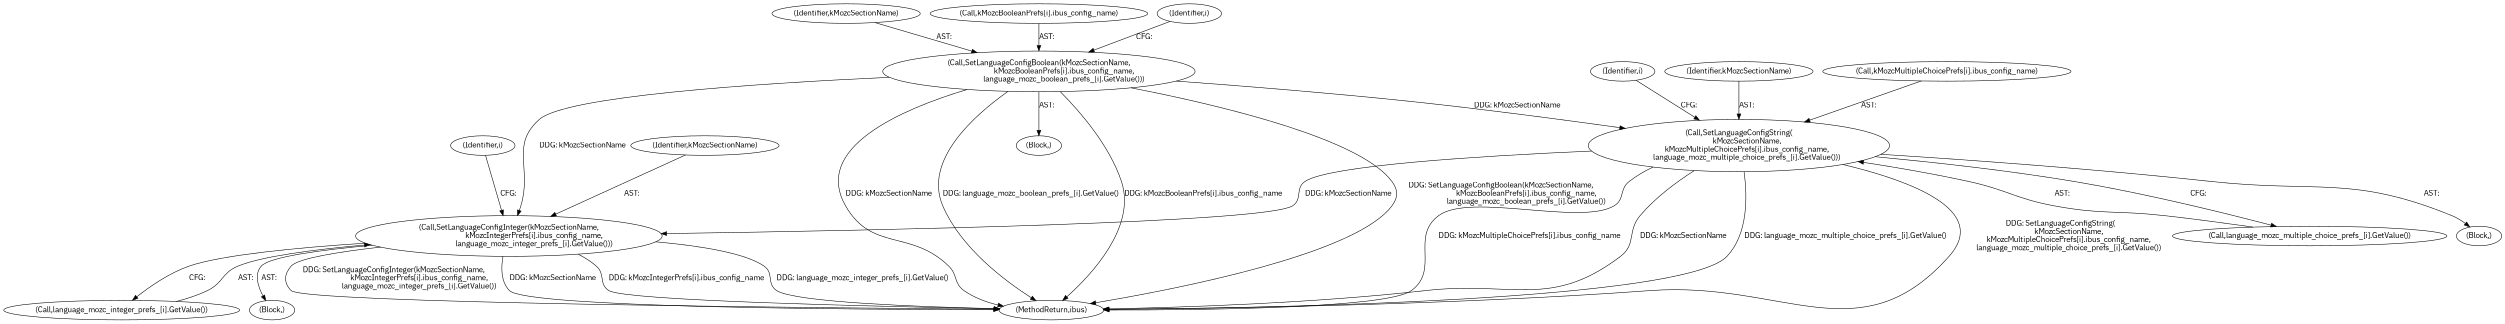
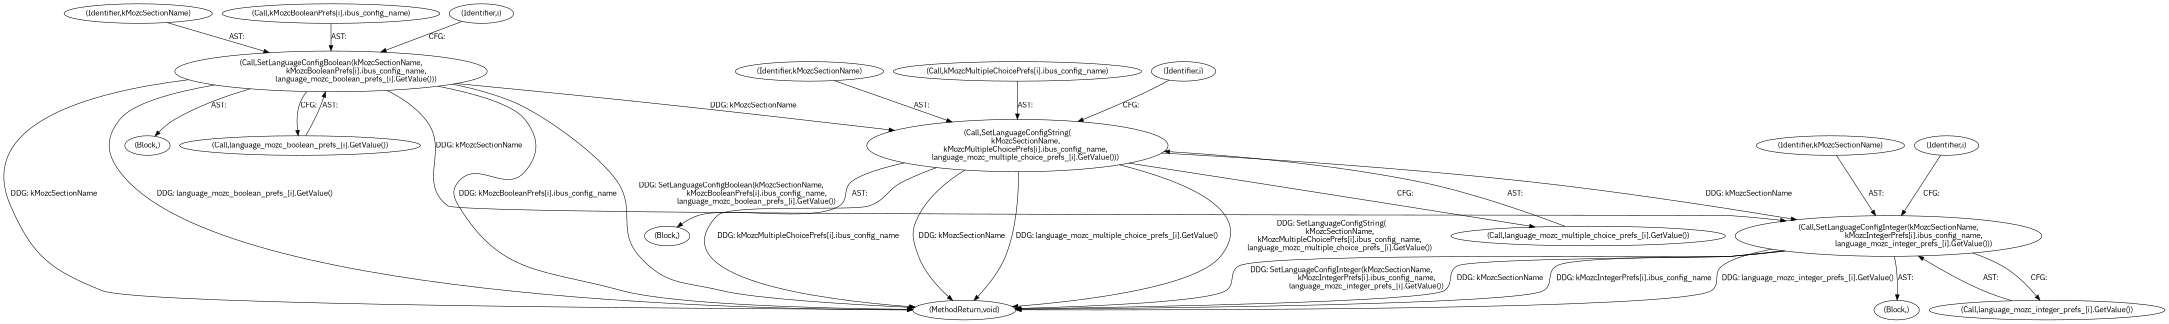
none -> (300, 146)
(1051, 310) -> (964, 310)
